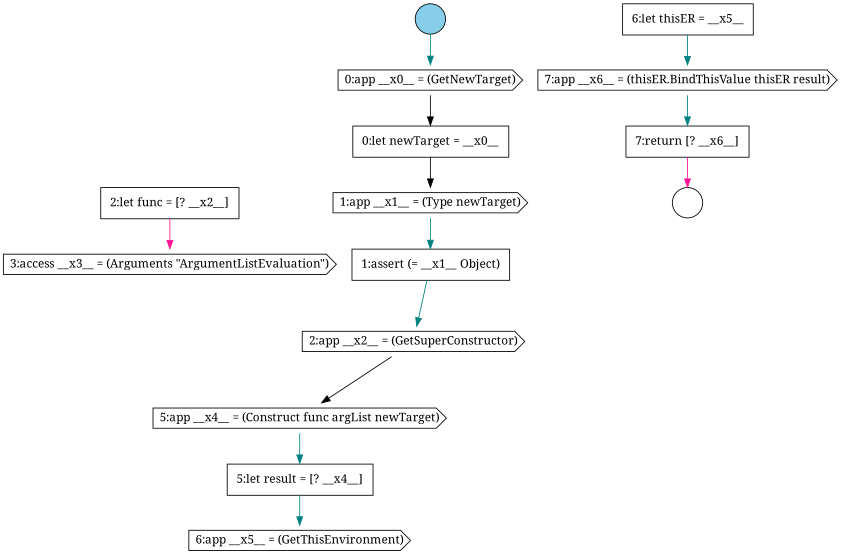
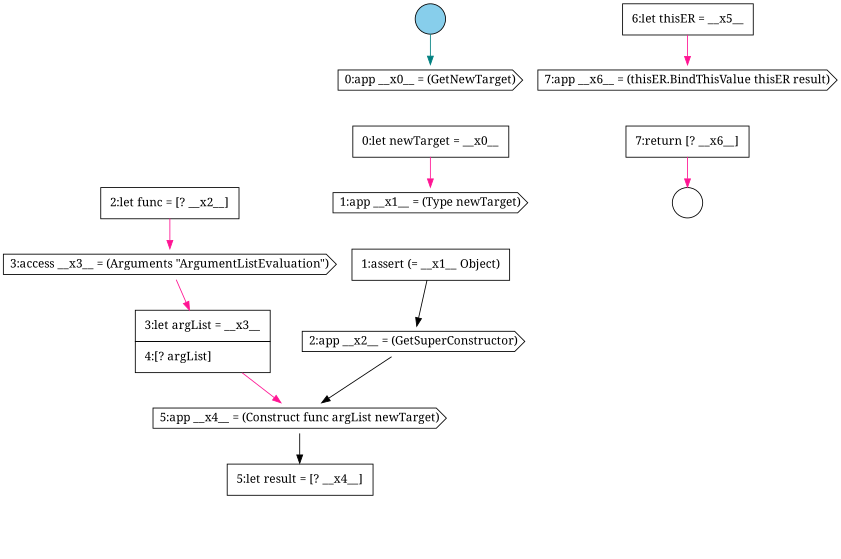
(688, 46) -> (688, 46)
(430, 106) -> none
(688, 106) -> none
(430, 168) -> (430, 168)
(430, 229) -> none
(423, 299) -> (423, 299)
none -> (203, 341)
(300, 444) -> (300, 444)
(300, 540) -> none
